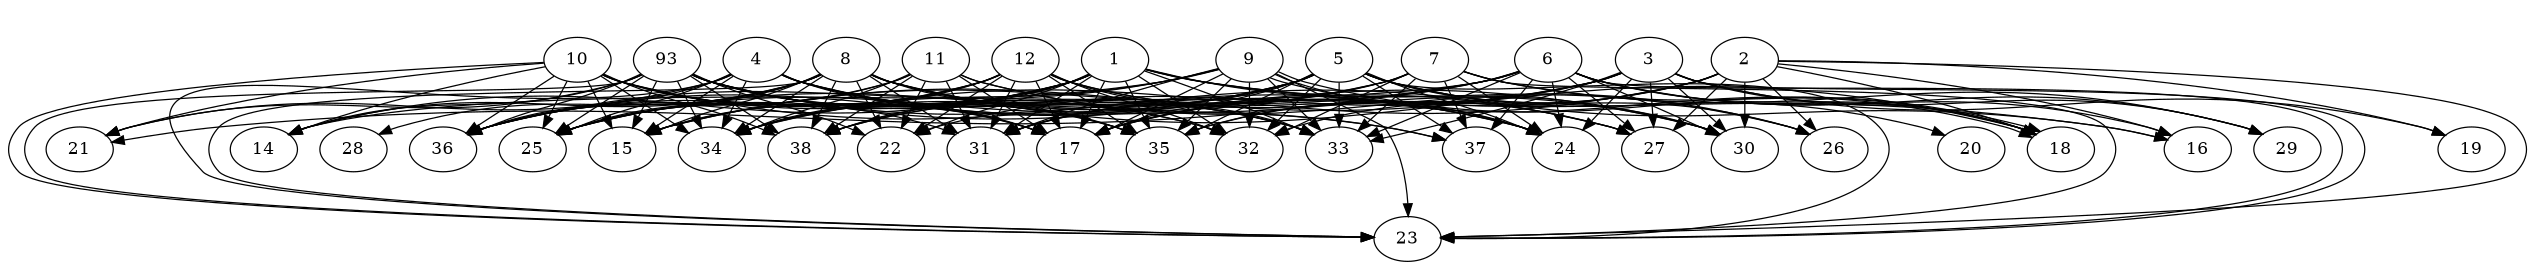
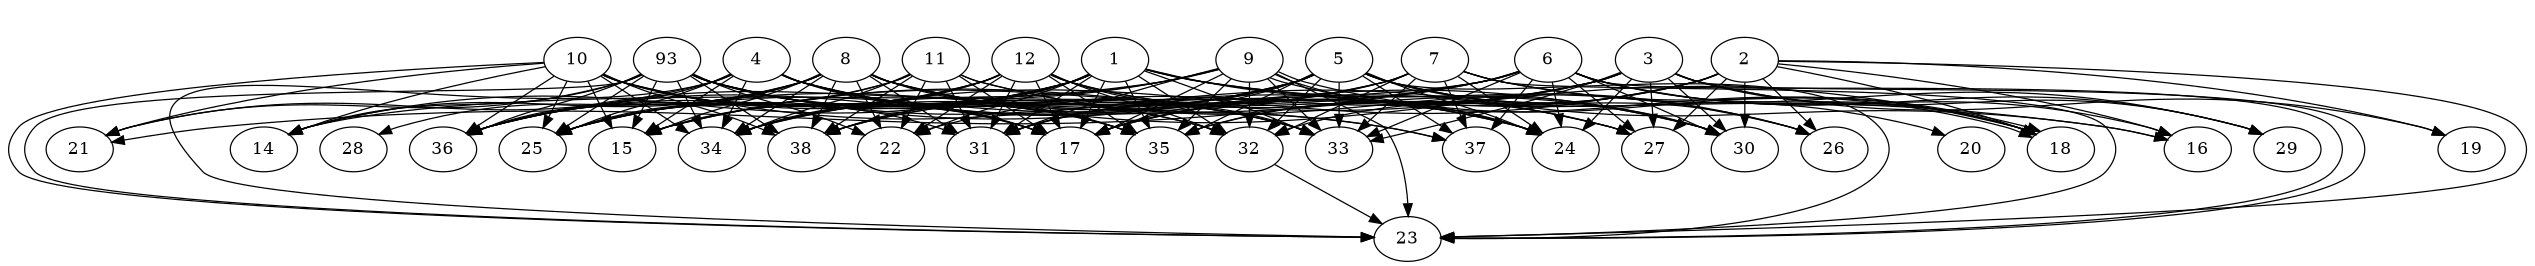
(209, 148) -> (1323, 191)
